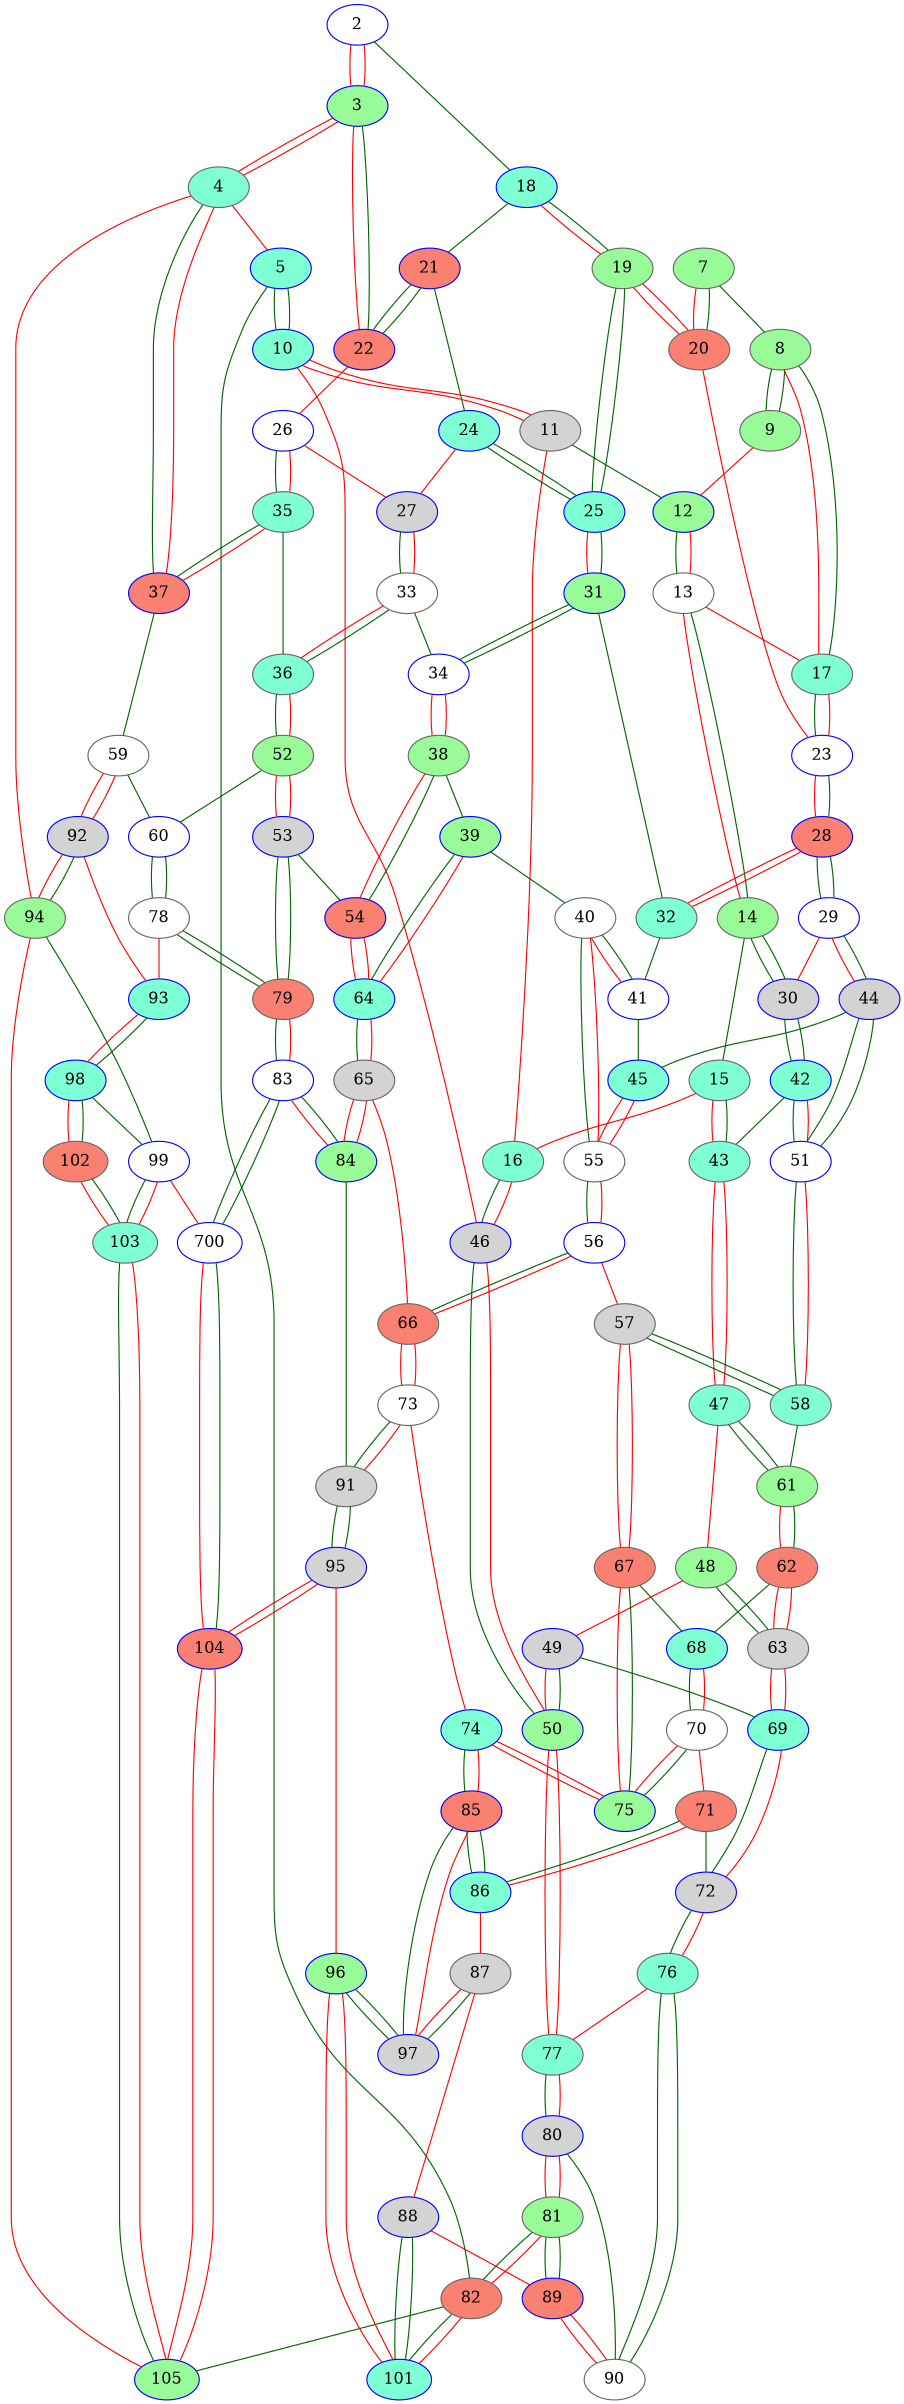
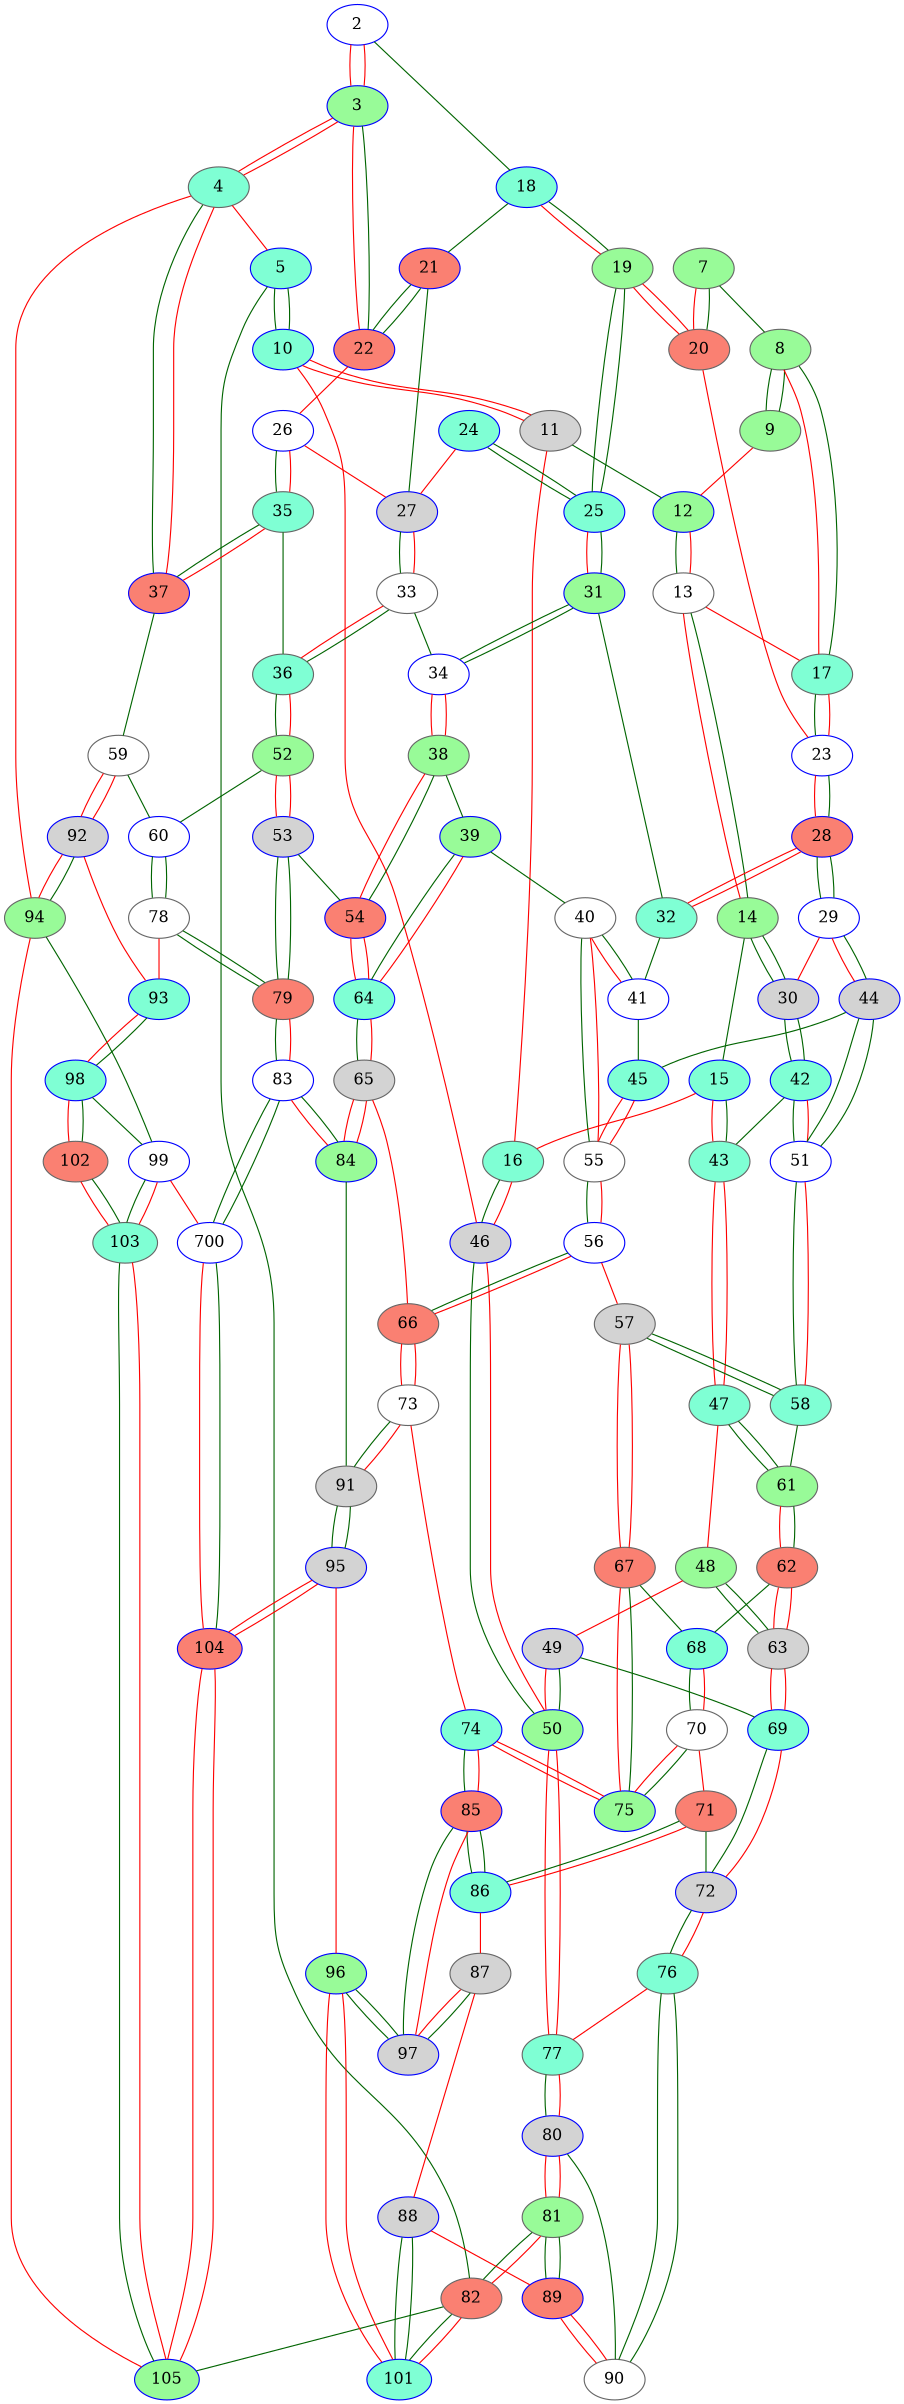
(449, 350) -> (419, 380)
(720, 1080) -> (720, 1080)
